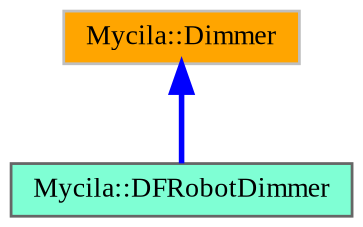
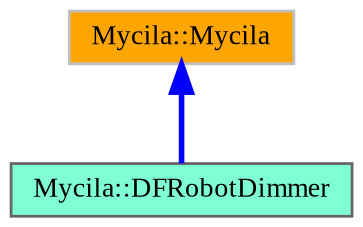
(182, 37) -> (182, 37)
